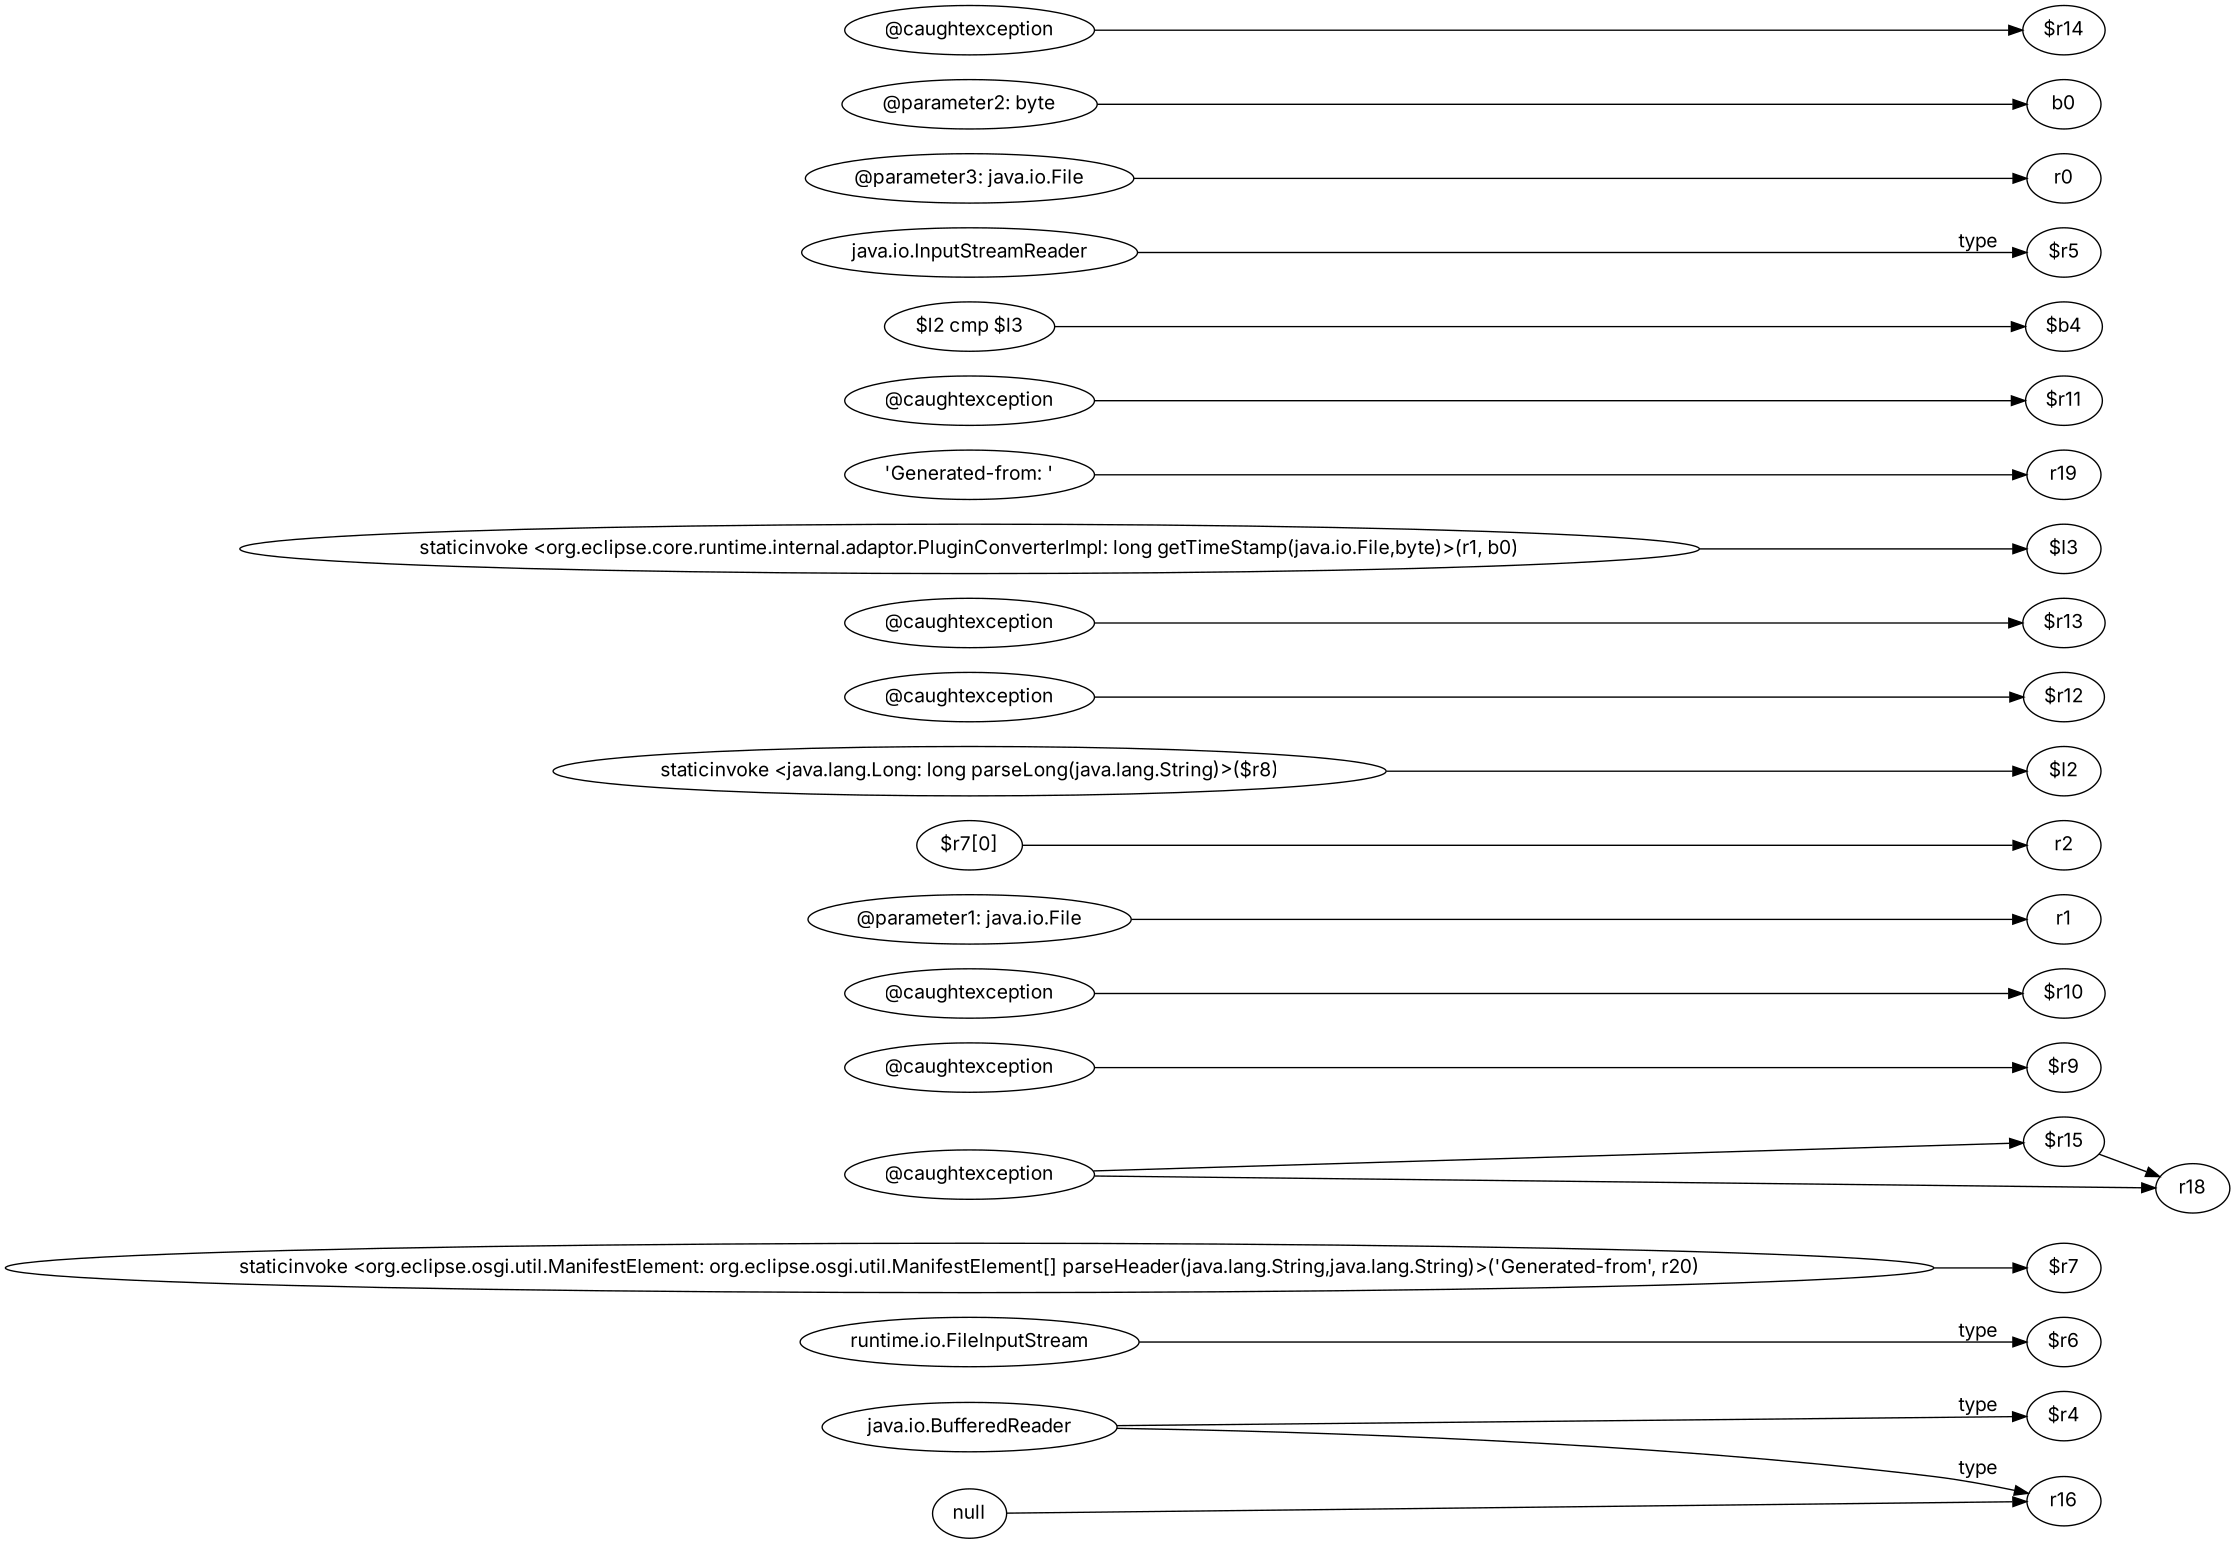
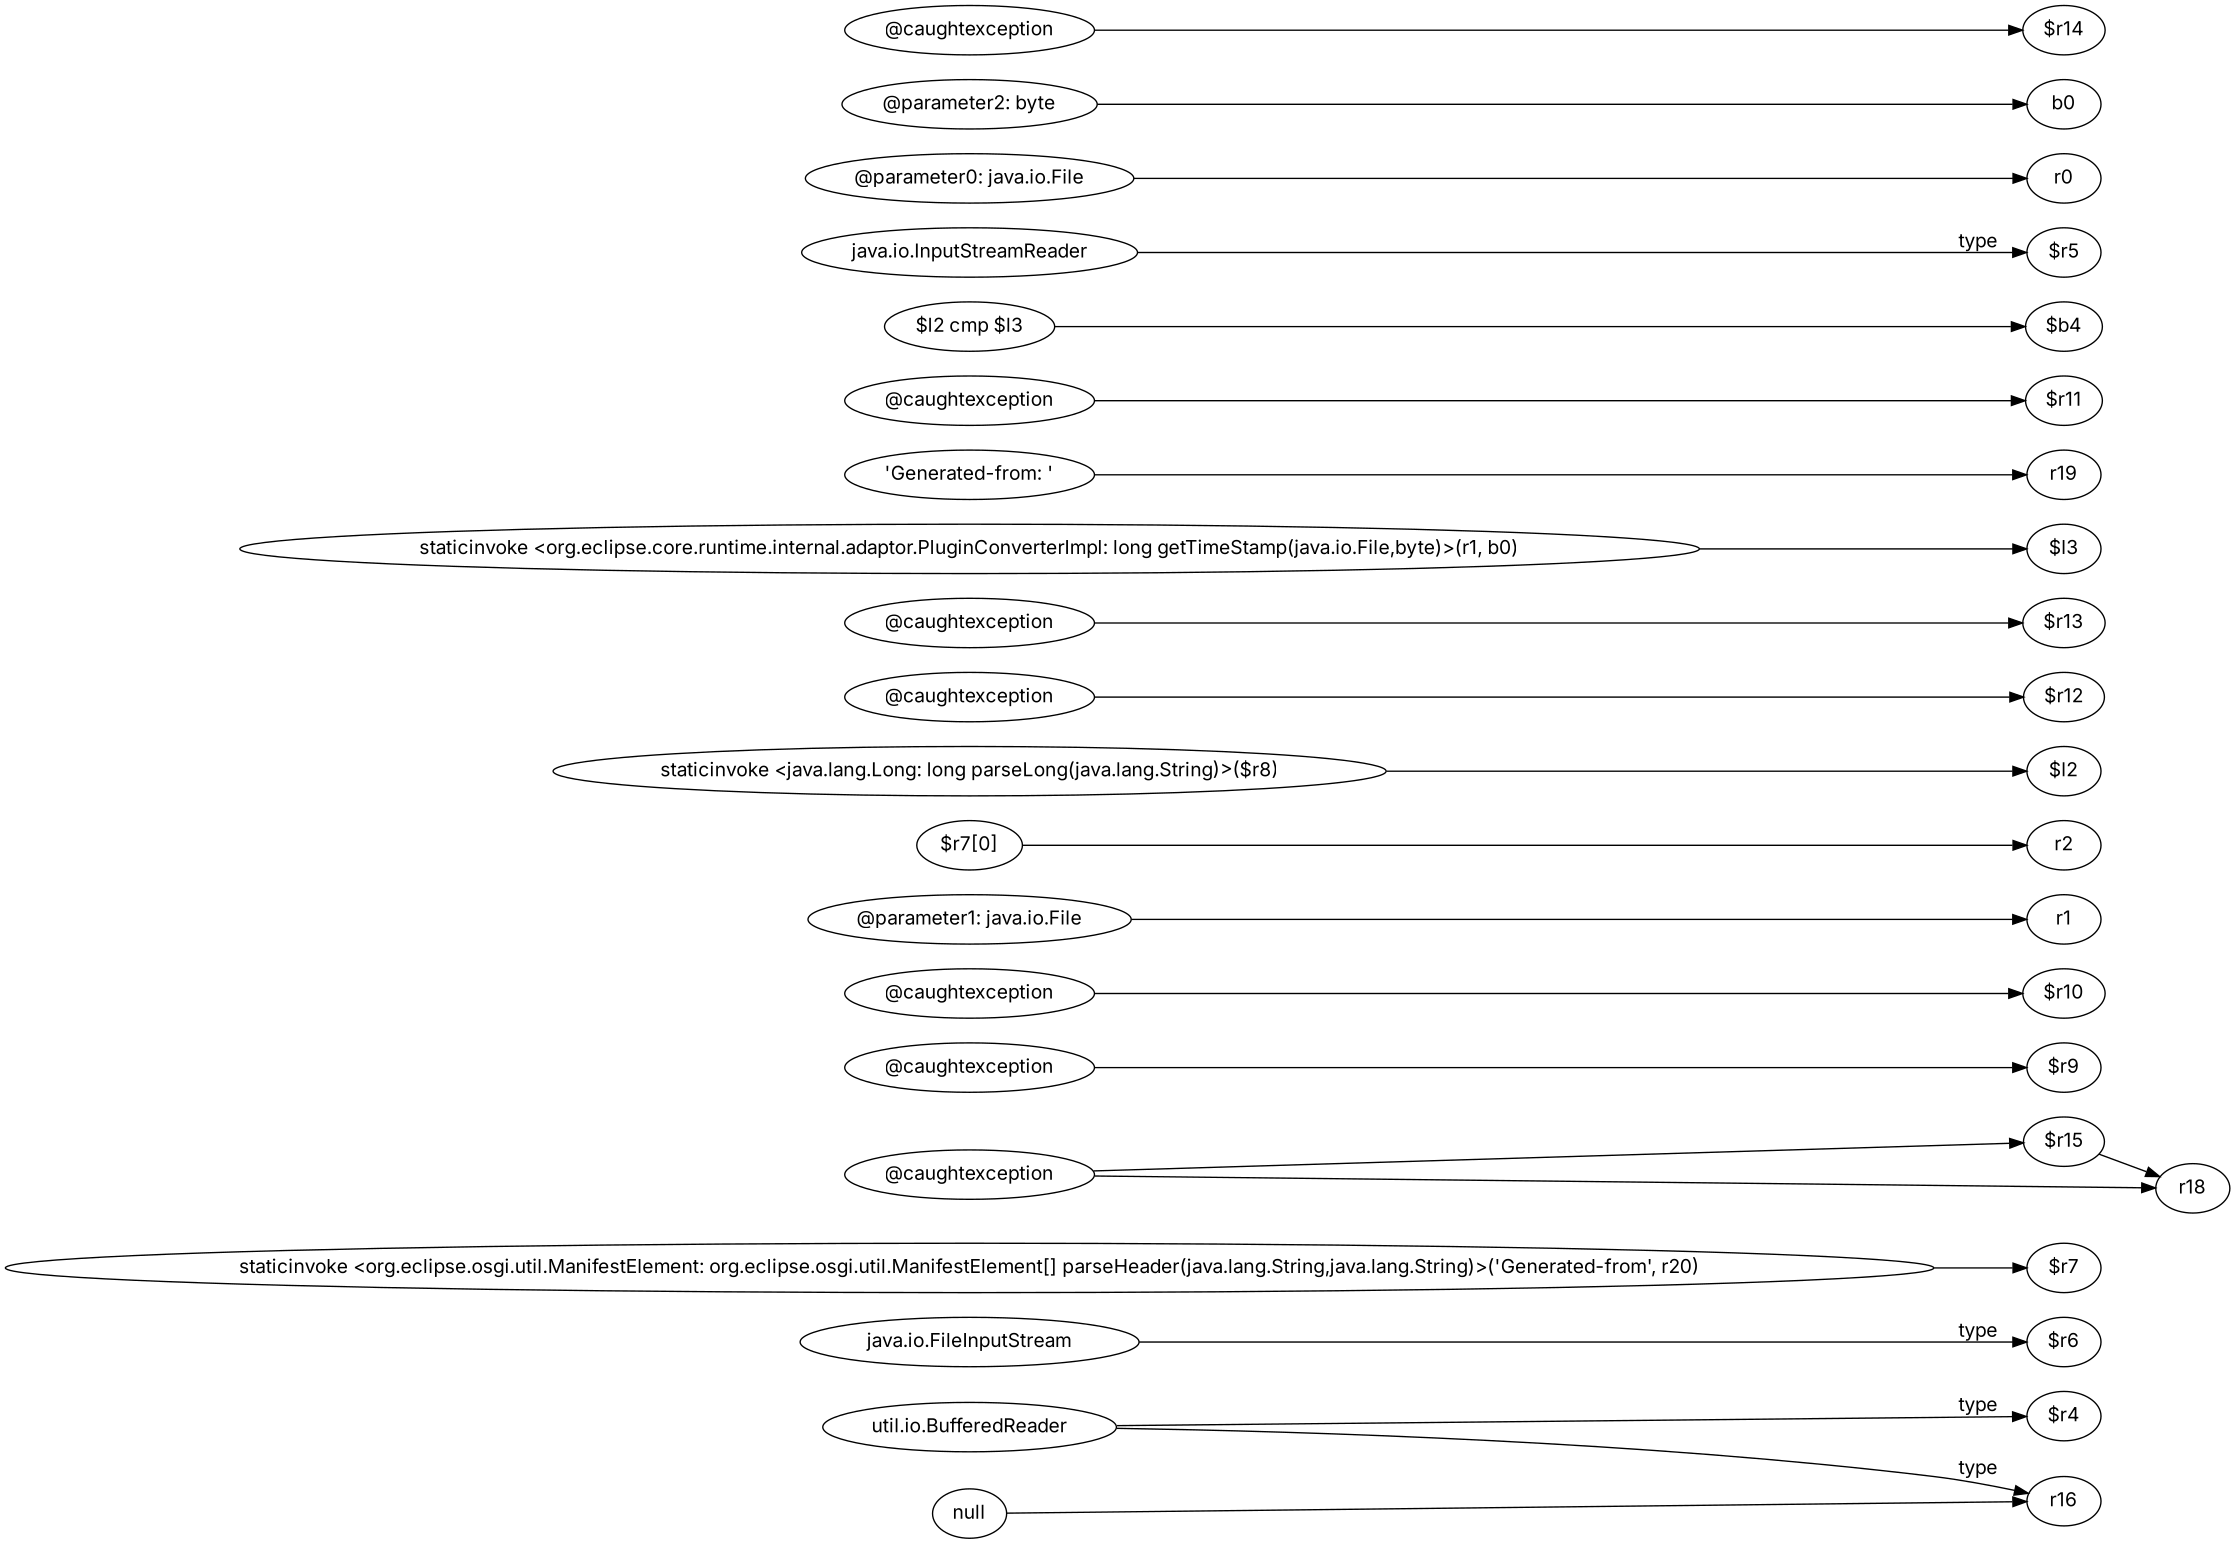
(970, 178) -> (970, 178)
(970, 1342) -> (970, 1342)
(970, 1427) -> (970, 1427)
